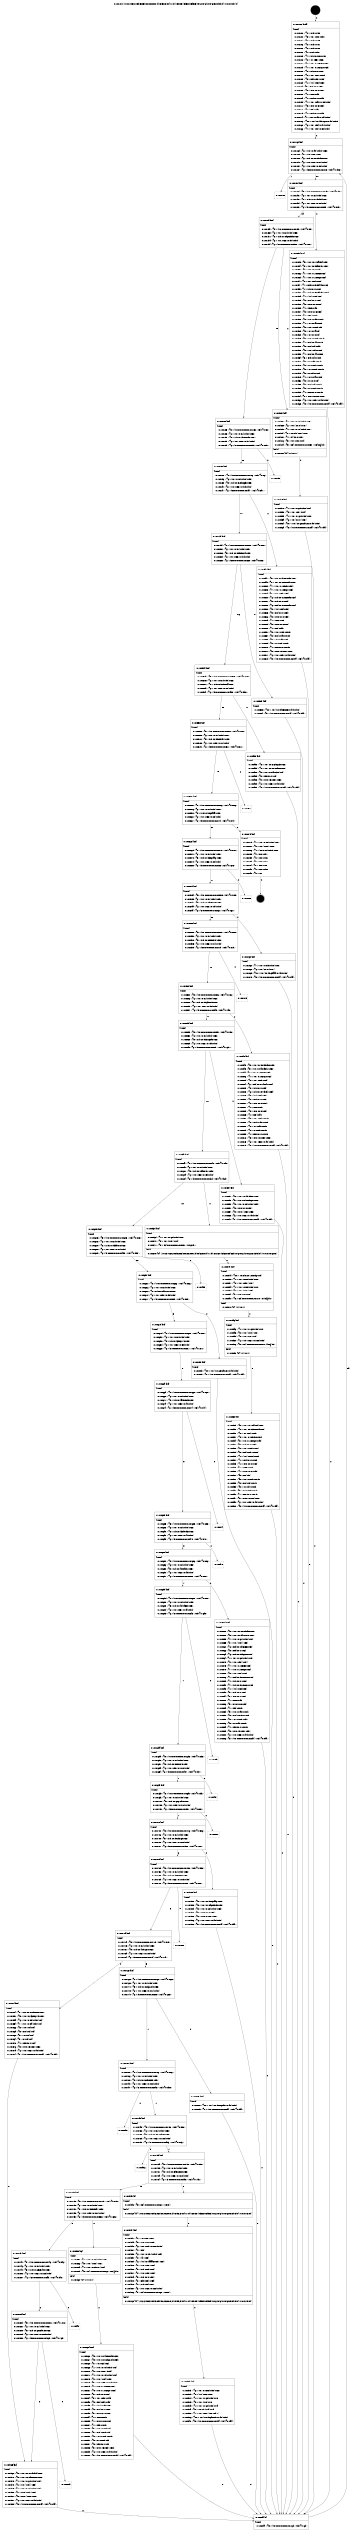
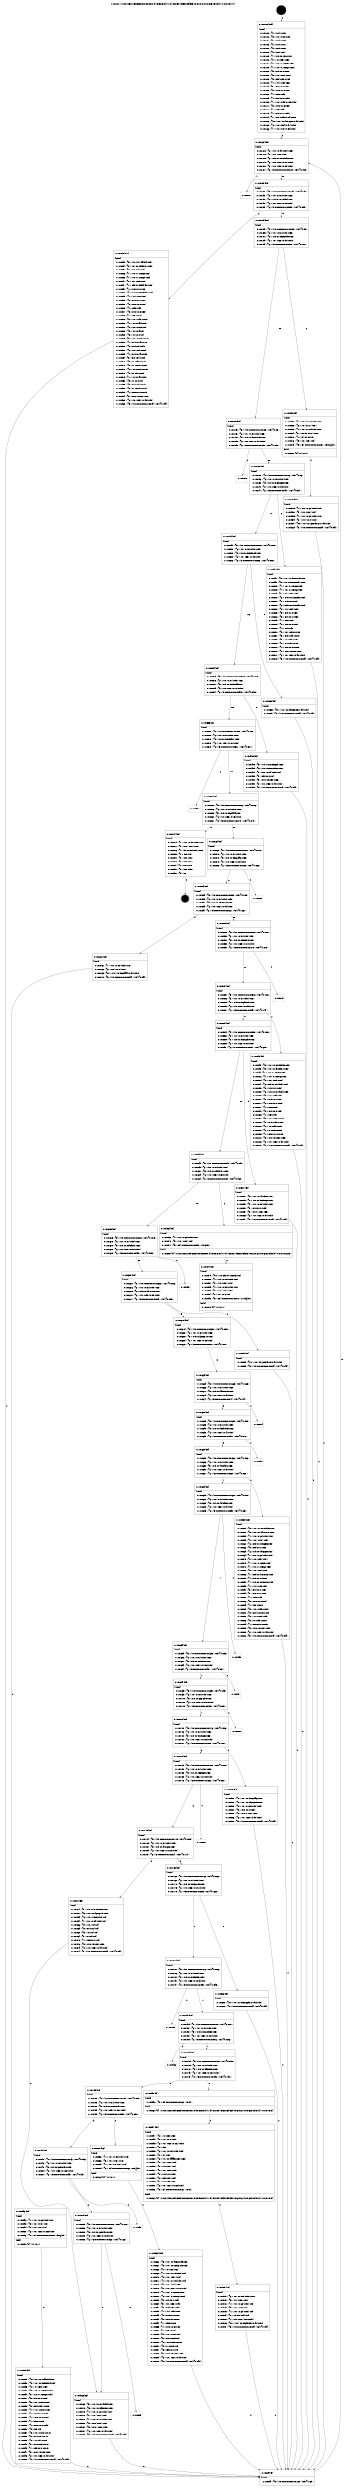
(249, 1313) -> none
